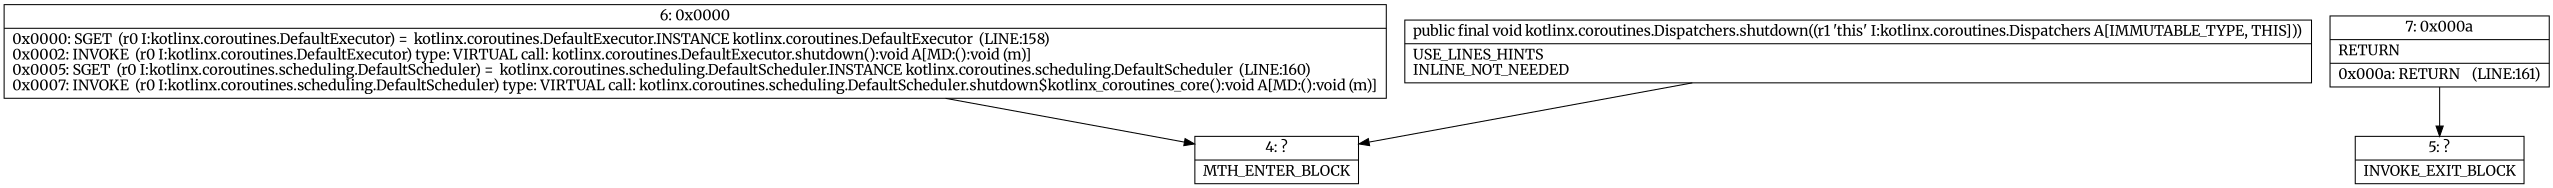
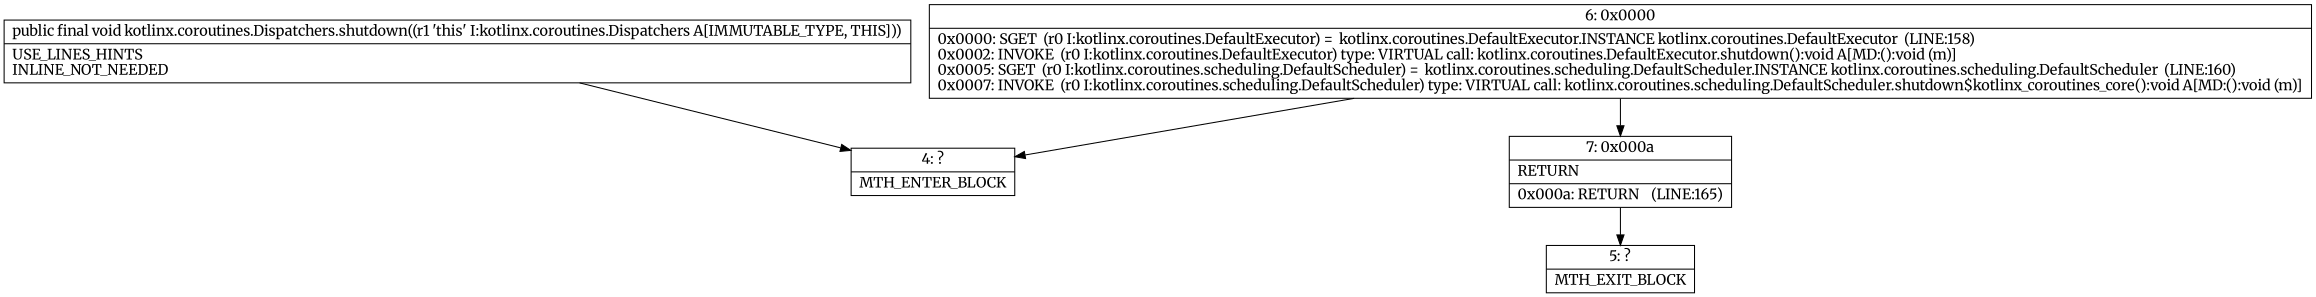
(2440, 75) -> (1620, 195)
none -> (1620, 112)
(2440, 171) -> (1620, 280)
